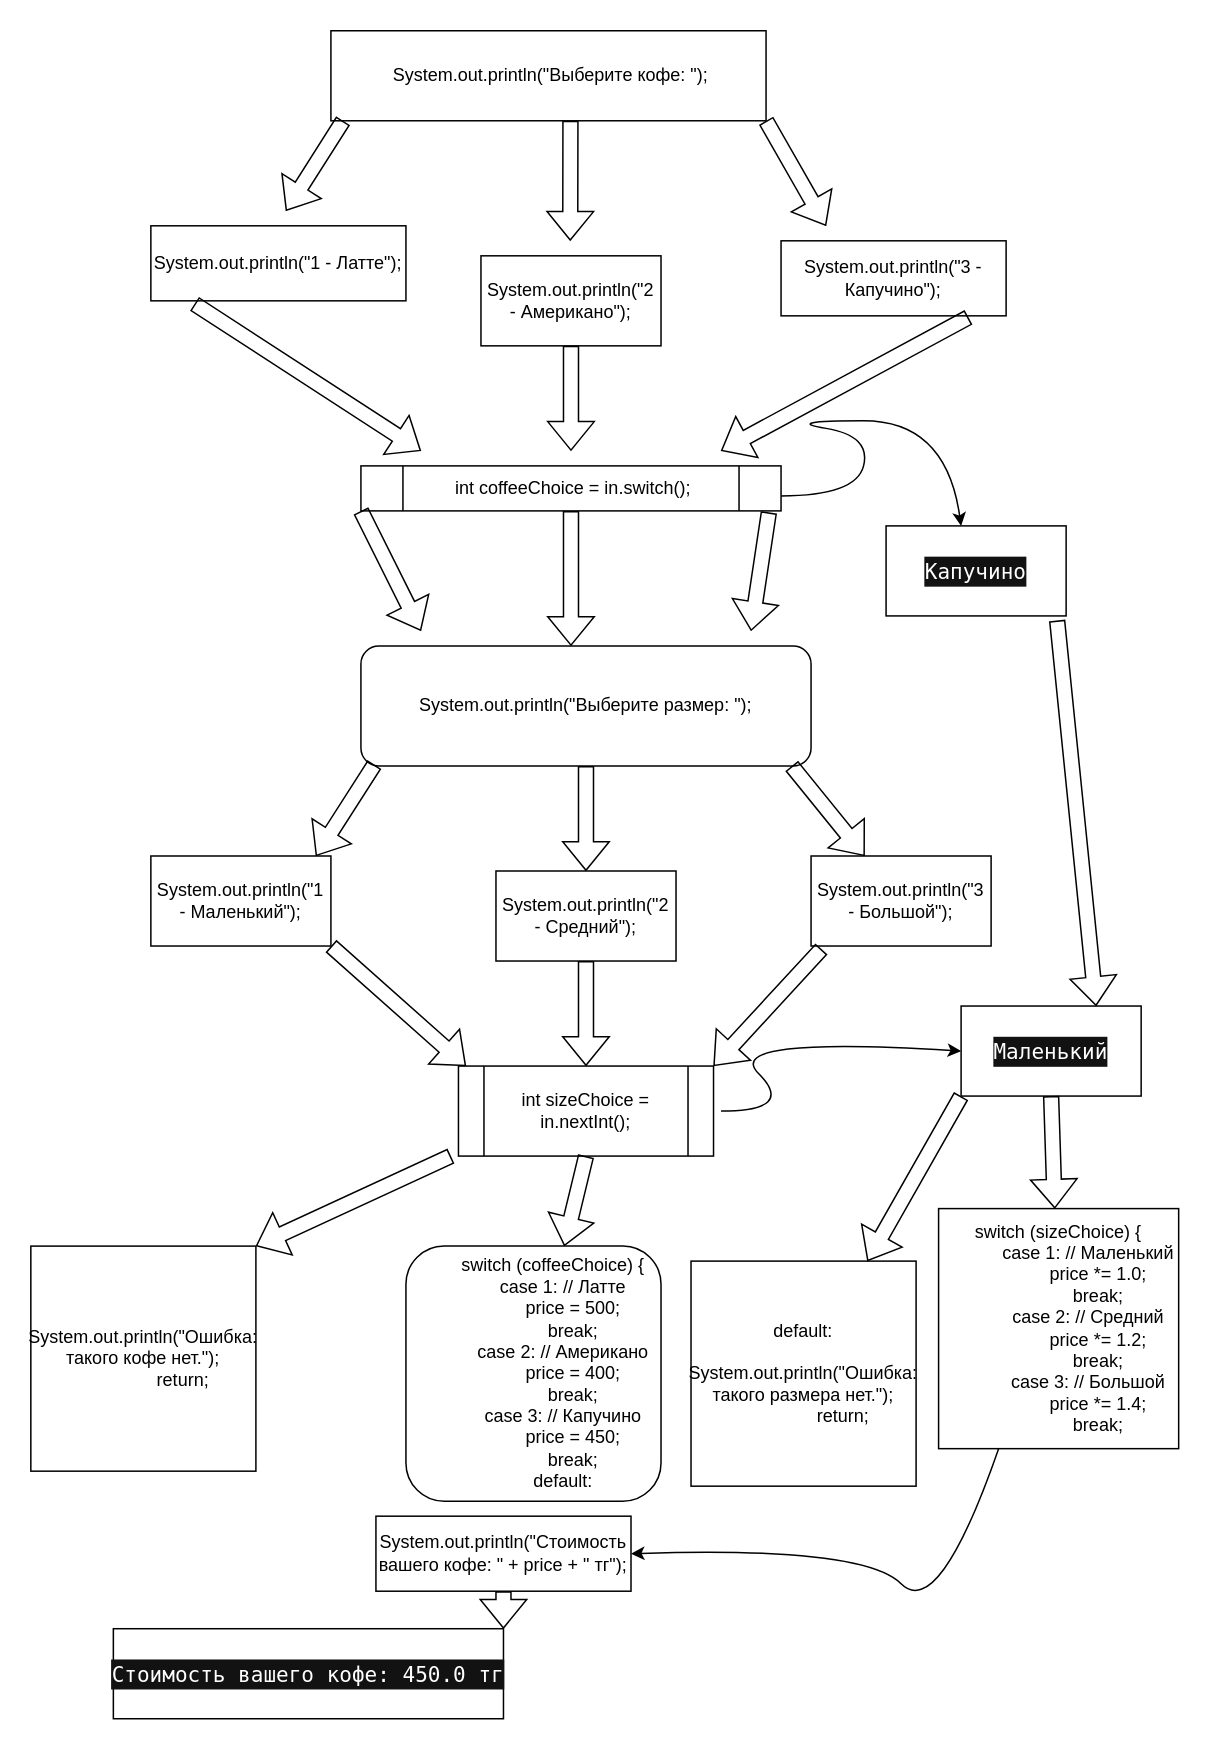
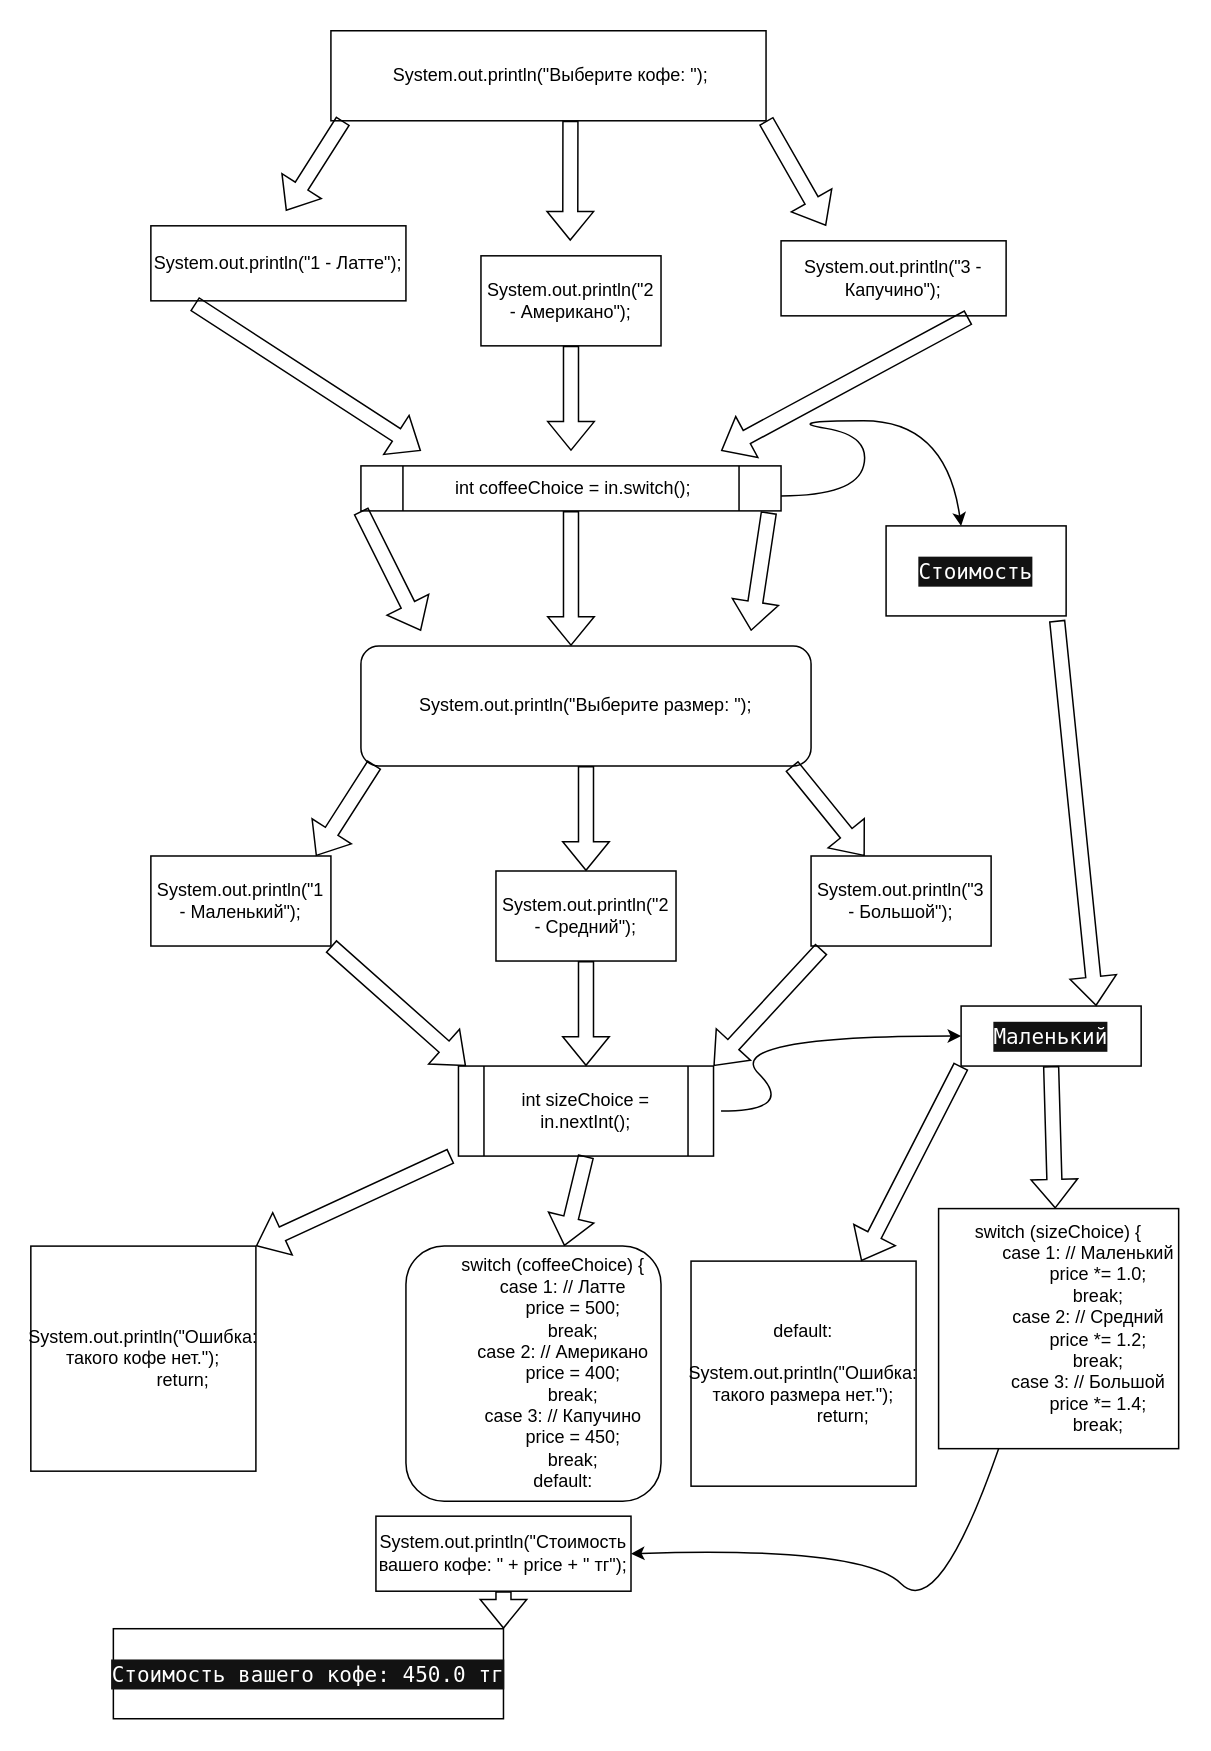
(976, 571) -> (976, 571)
(1051, 1051) -> (1051, 1036)
